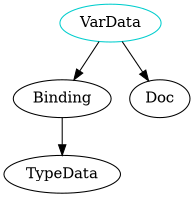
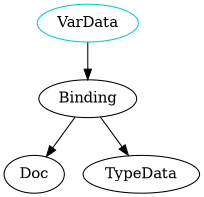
(132, 57) -> (64, 133)
